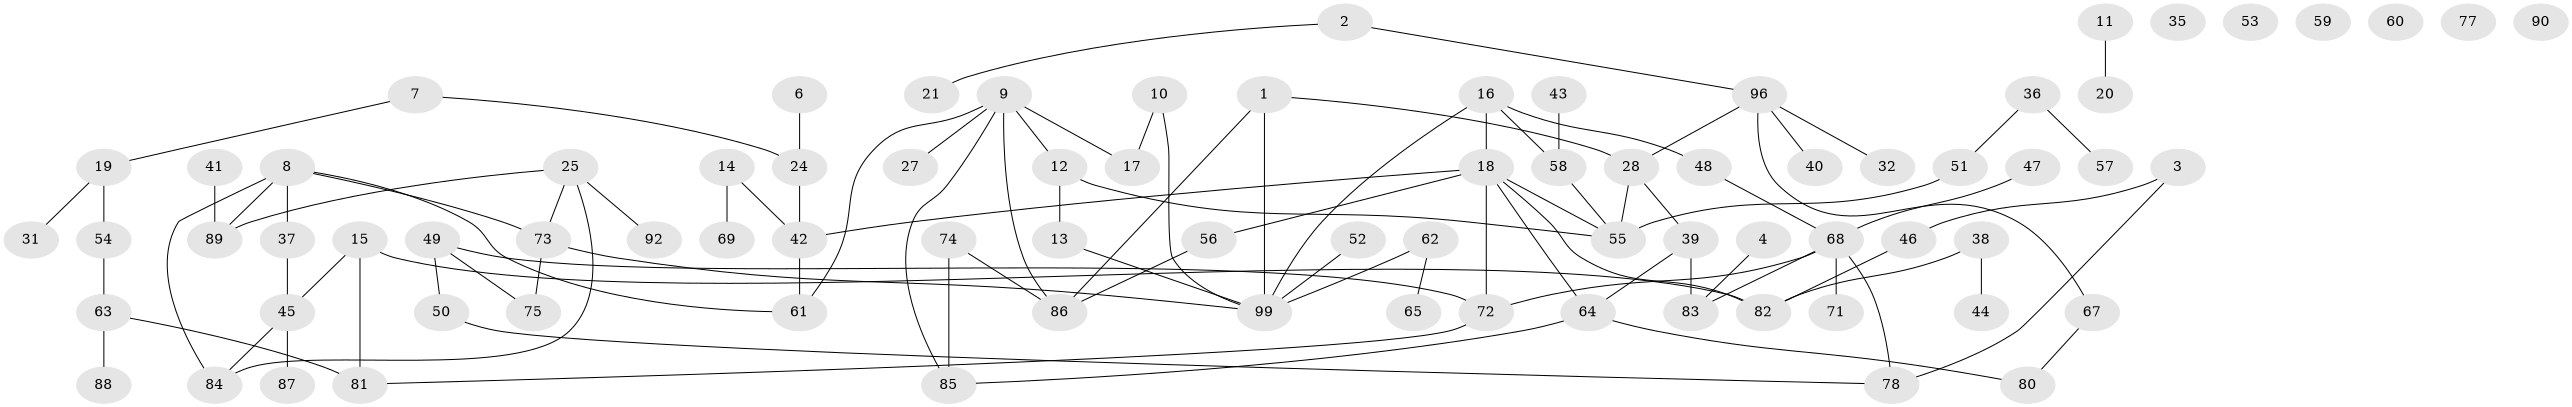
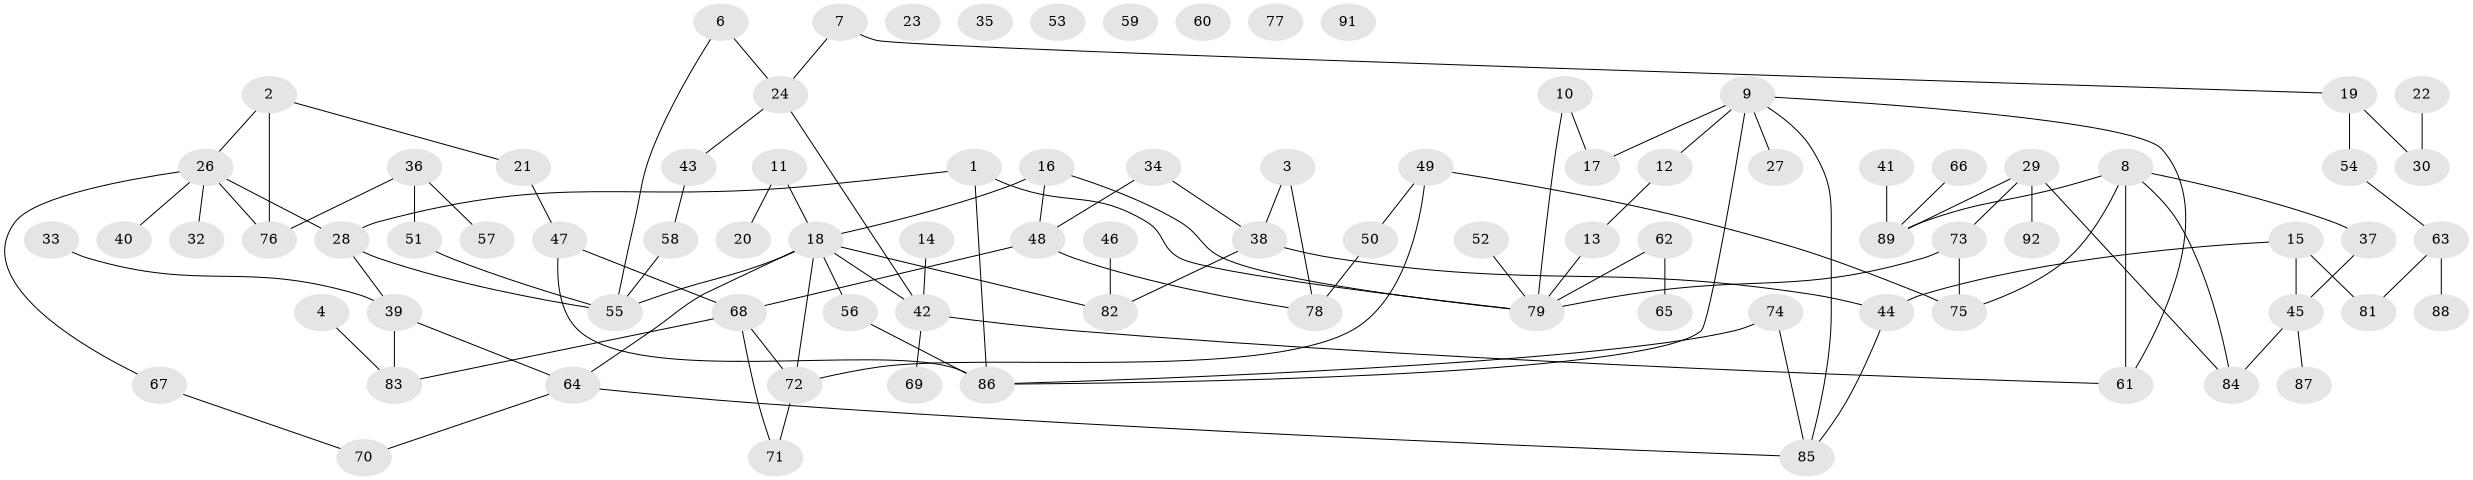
none -> (913, 22)
(2541, 22) -> (1348, 22)
(1760, 95) -> (206, 167)
none -> (2422, 95)
none -> (735, 131)
(1531, 139) -> none
(571, 167) -> (2032, 167)
none -> (1154, 167)
none -> (1959, 167)
none -> (542, 204)
(727, 204) -> (920, 342)
none -> (798, 204)
(2043, 204) -> (1274, 204)
(455, 207) -> (2072, 254)
(1348, 215) -> (648, 161)
(31, 240) -> (2422, 167)
none -> (52, 240)
none -> (269, 240)
(1062, 276) -> (2086, 260)
(1878, 309) -> (1178, 287)
(1264, 313) -> (1537, 313)
none -> (732, 361)
(928, 366) -> (785, 422)
(2028, 385) -> (364, 458)
none -> (1854, 388)
